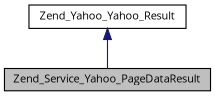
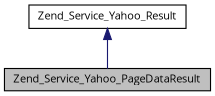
(107, 17) -> (107, 17)
